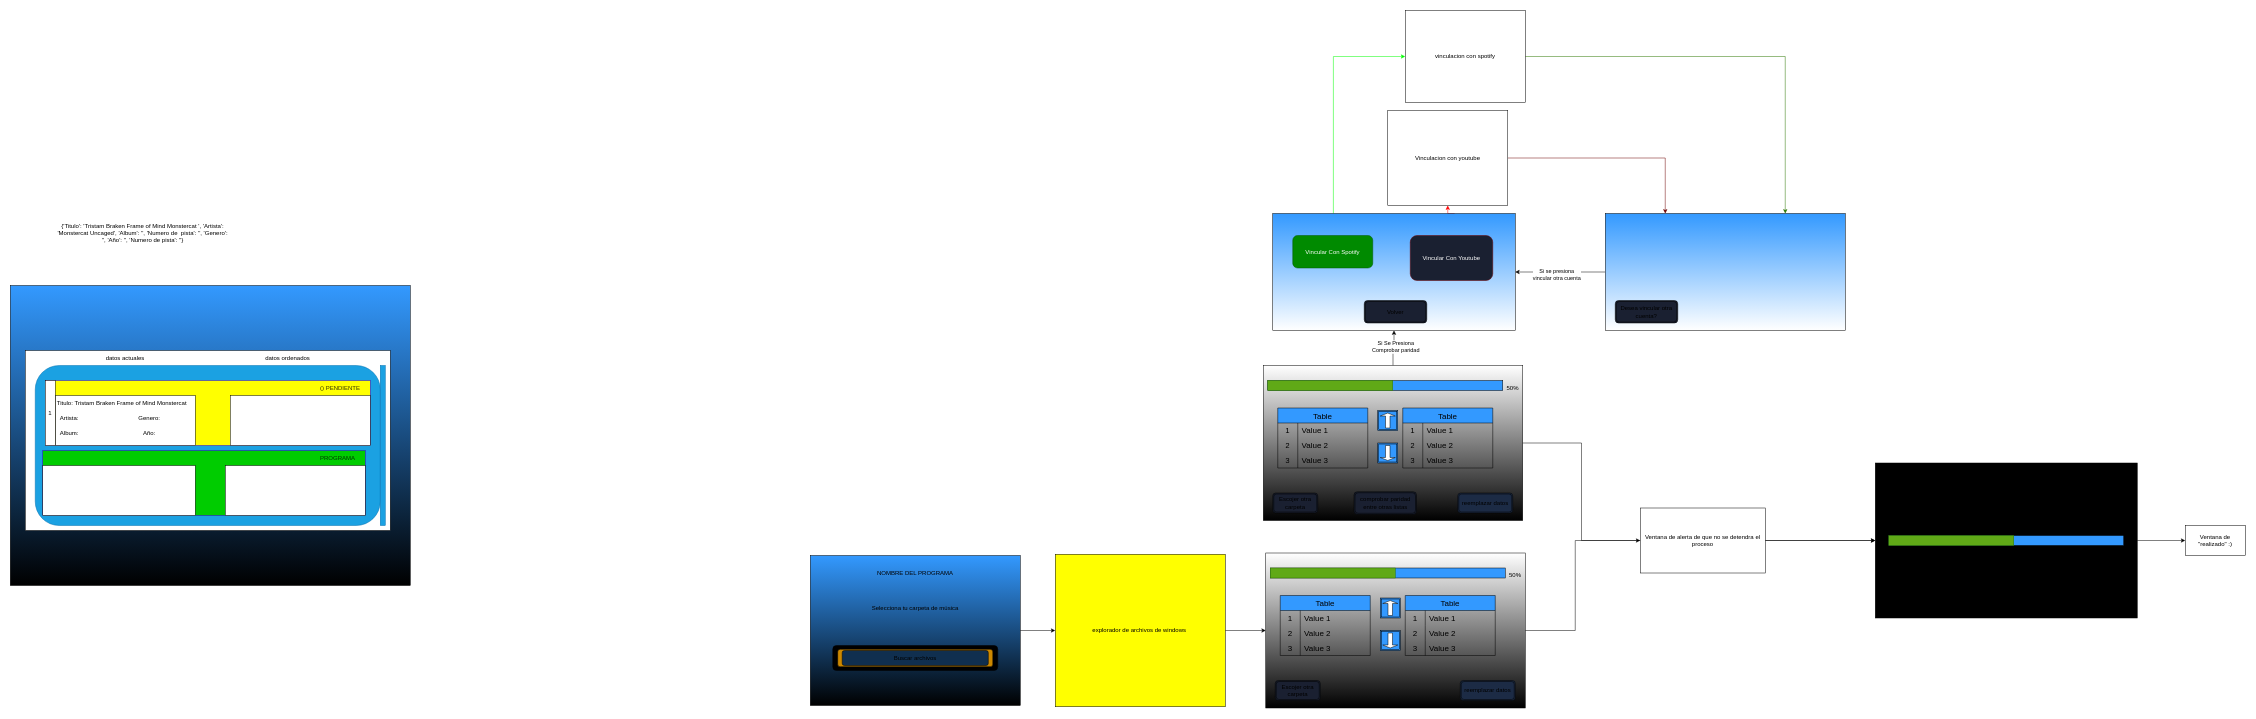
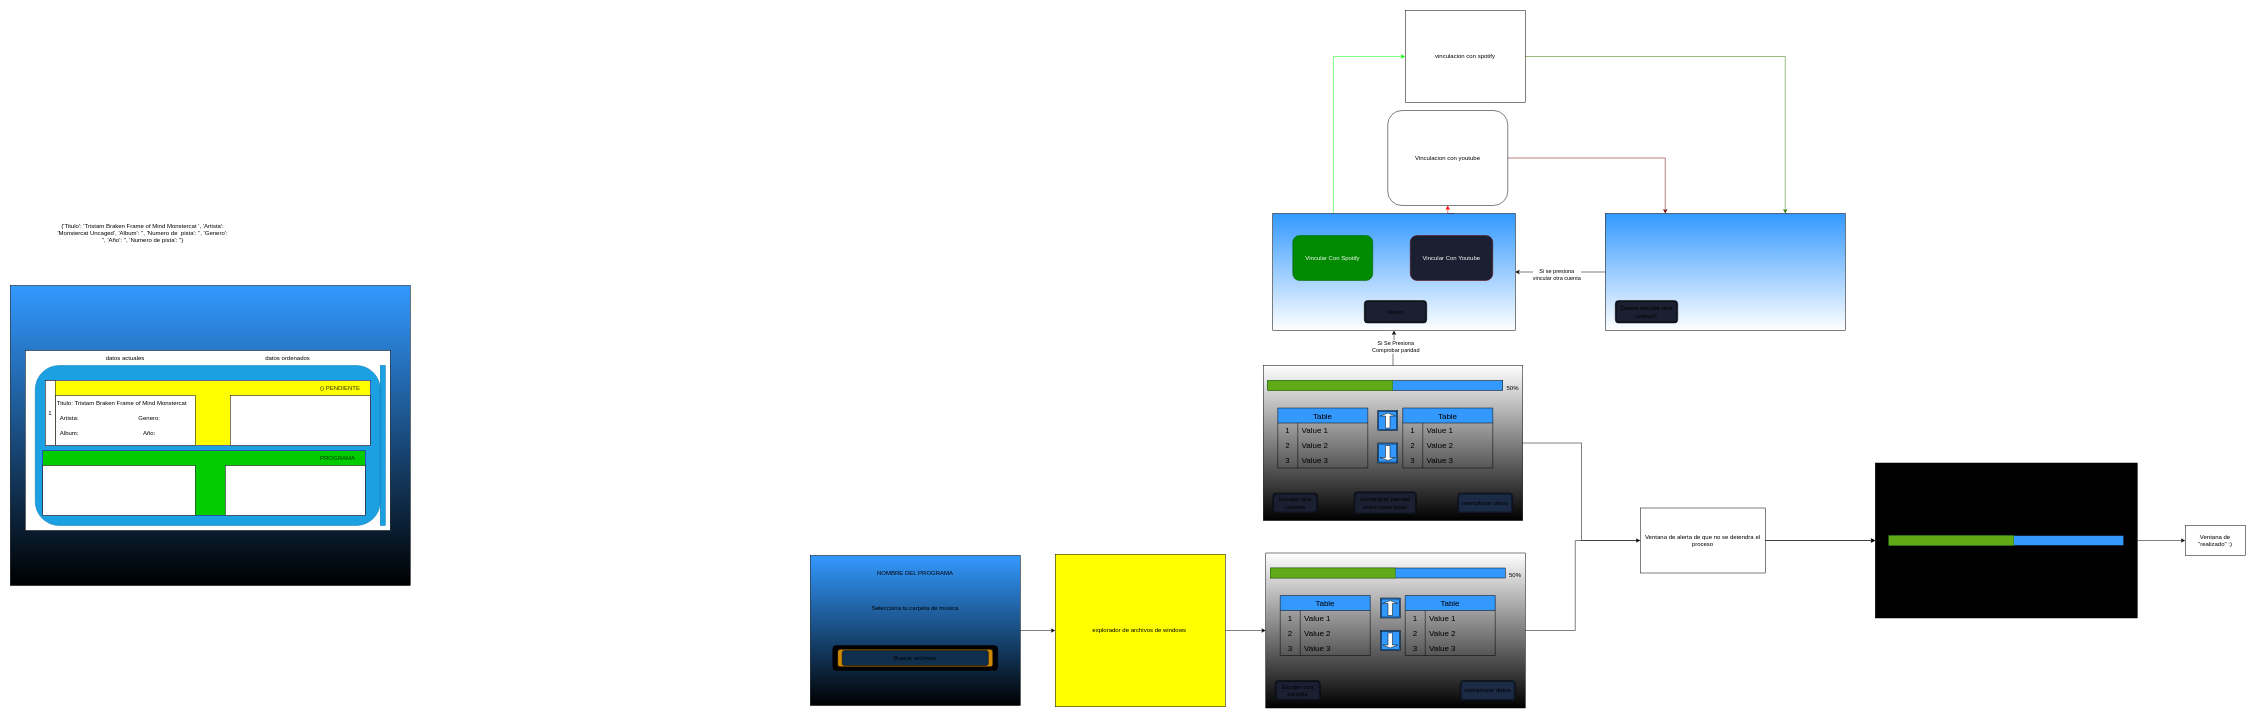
(1448, 158) -> (1448, 158)
(1333, 252) -> (1333, 258)
